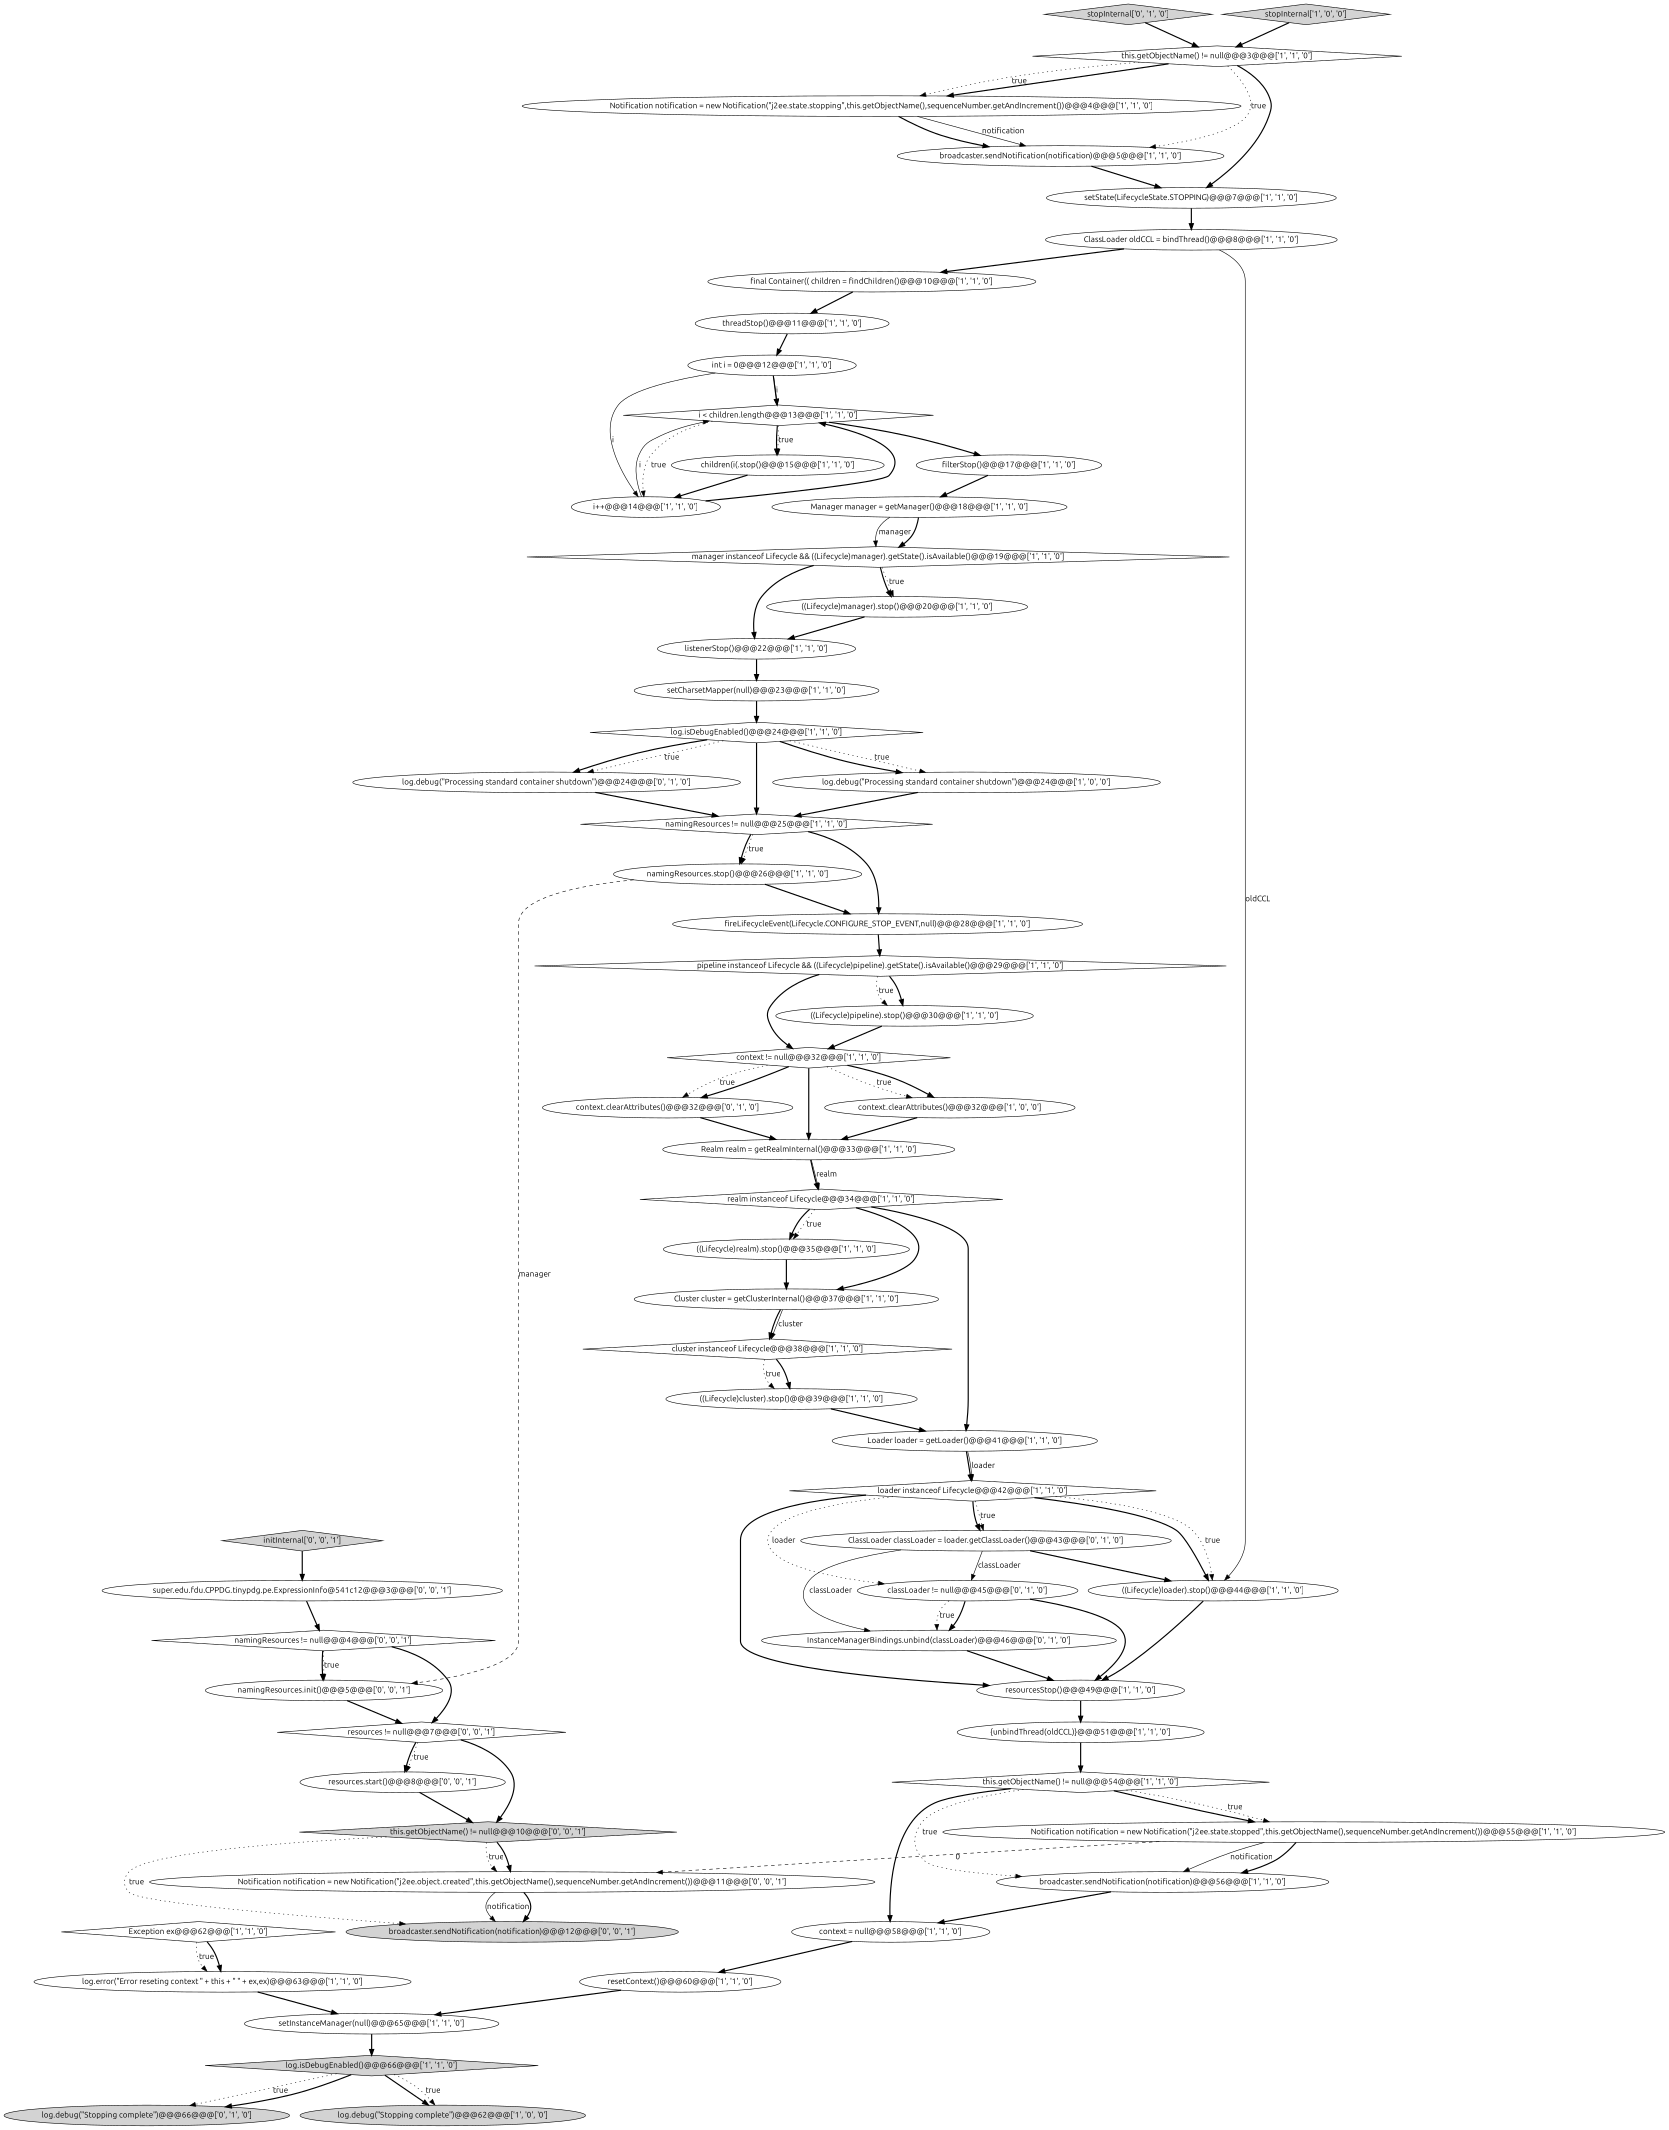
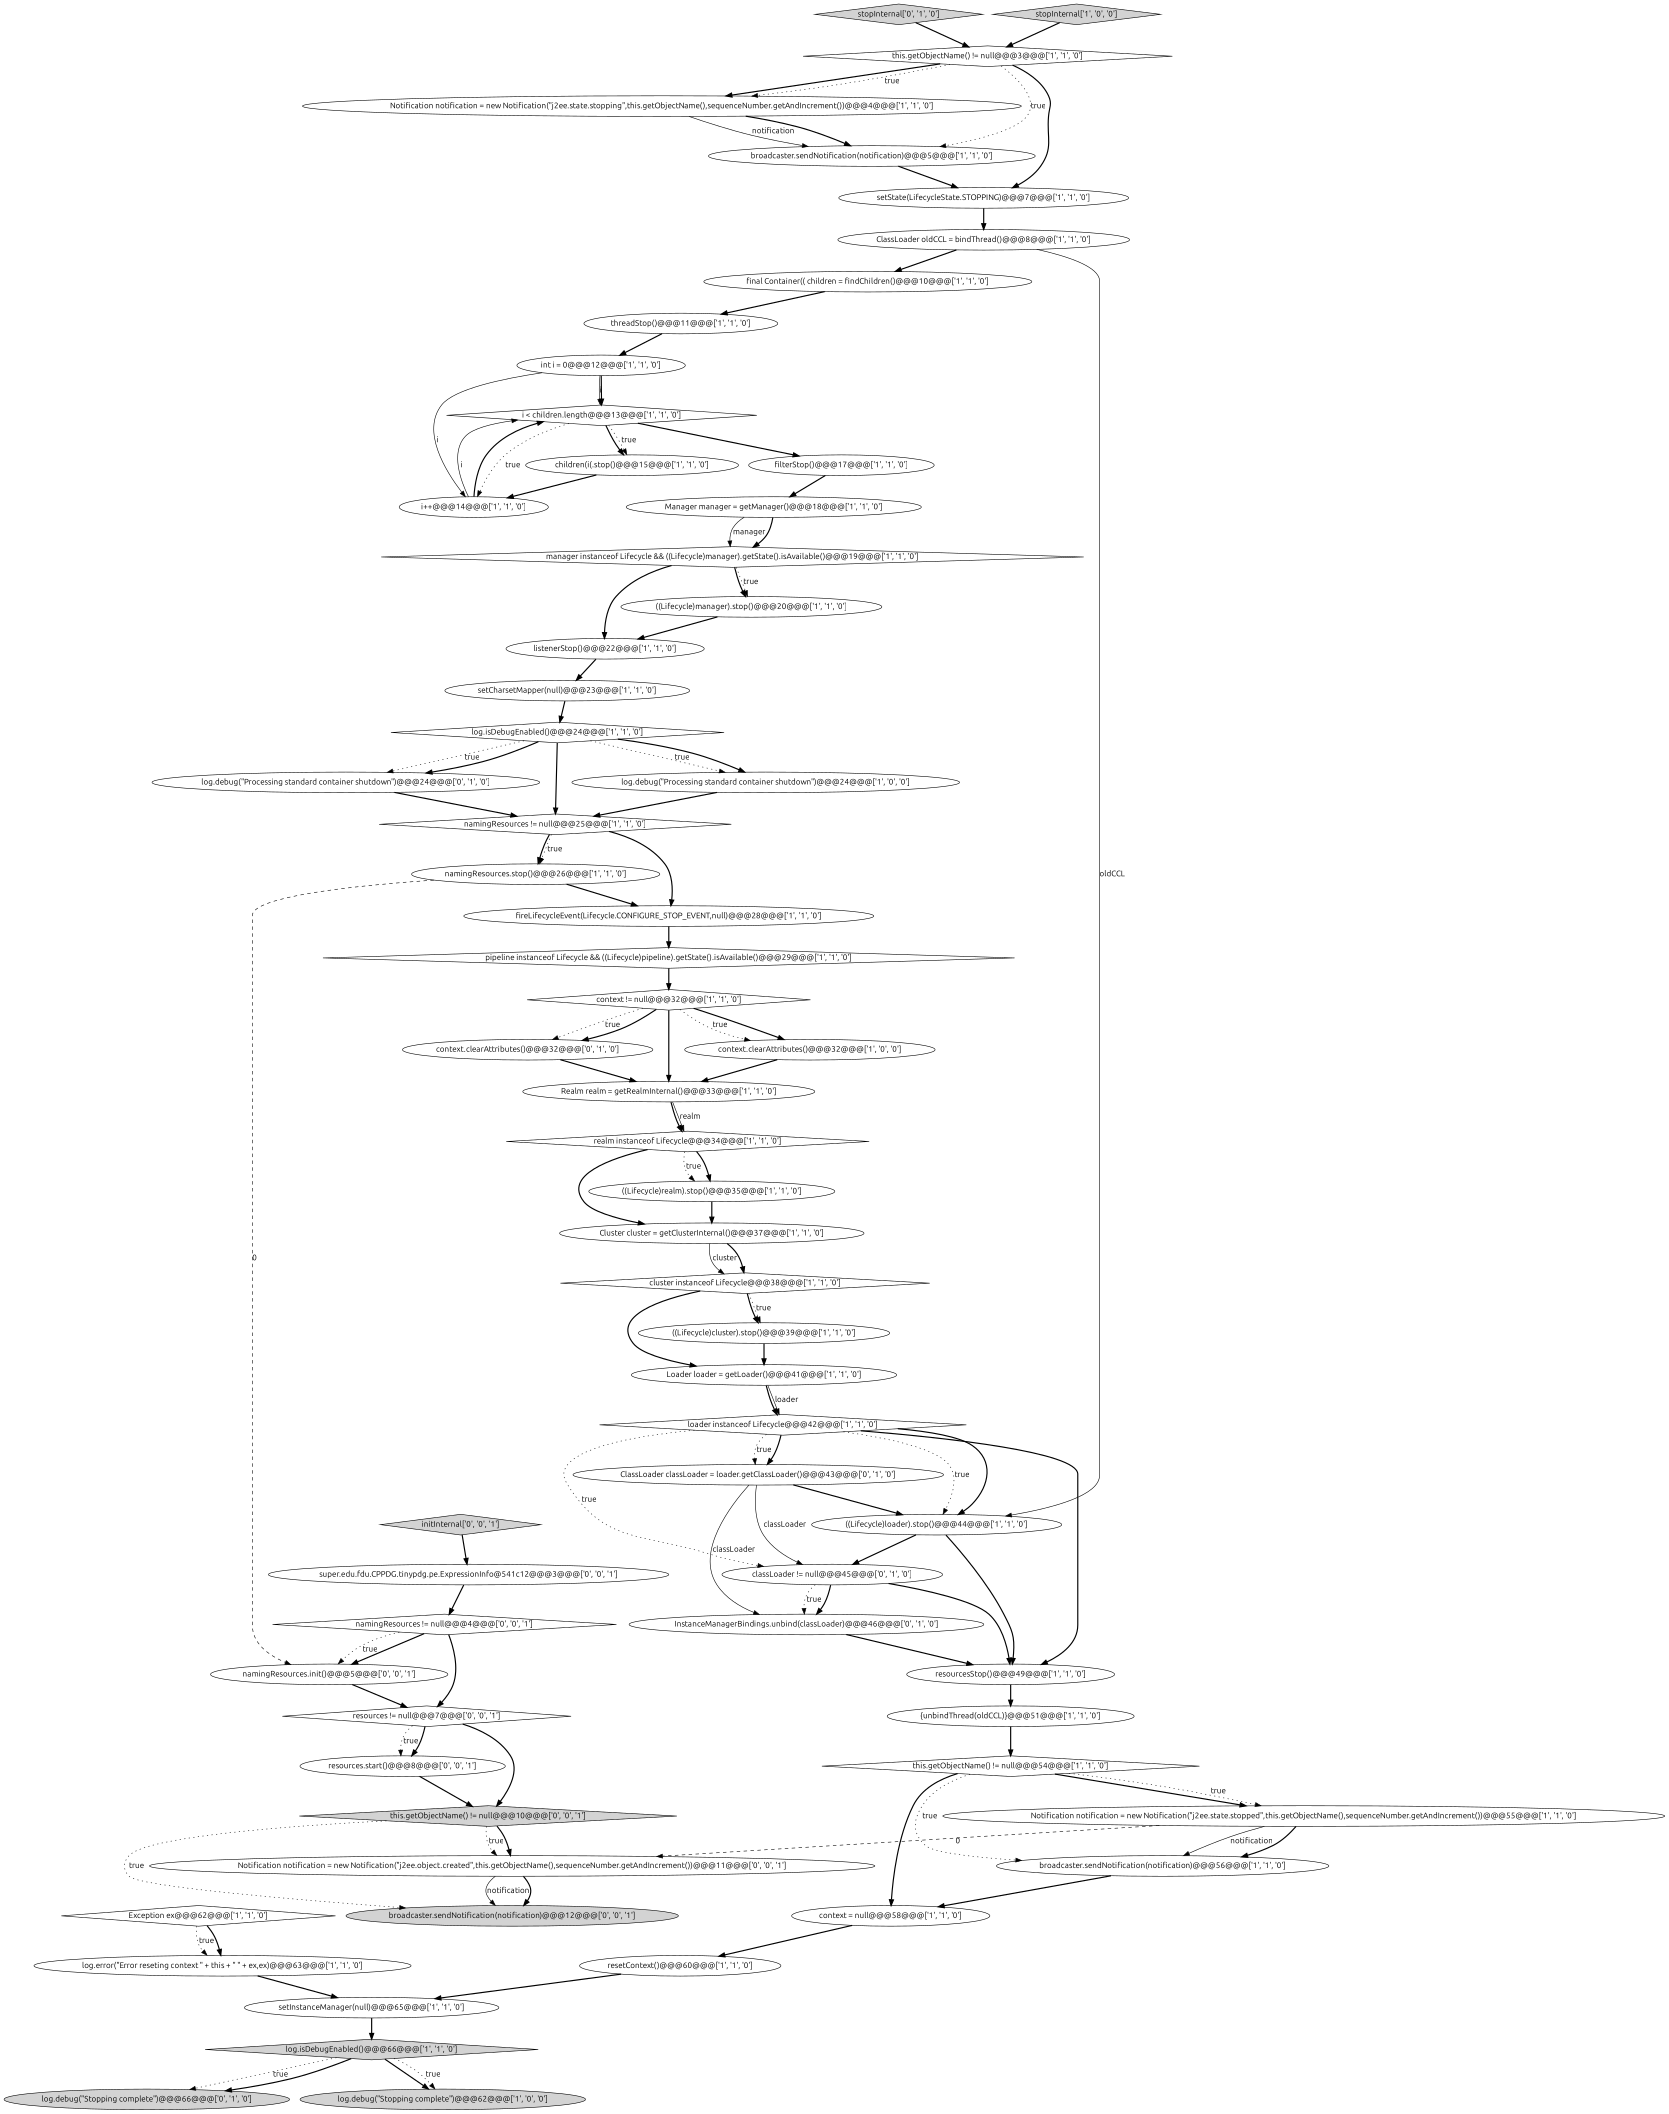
(905, 1016) -> none
(535, 1274) -> (255, 1258)
(968, 1282) -> (629, 1325)
(784, 1541) -> (589, 1500)
none -> (887, 1548)
